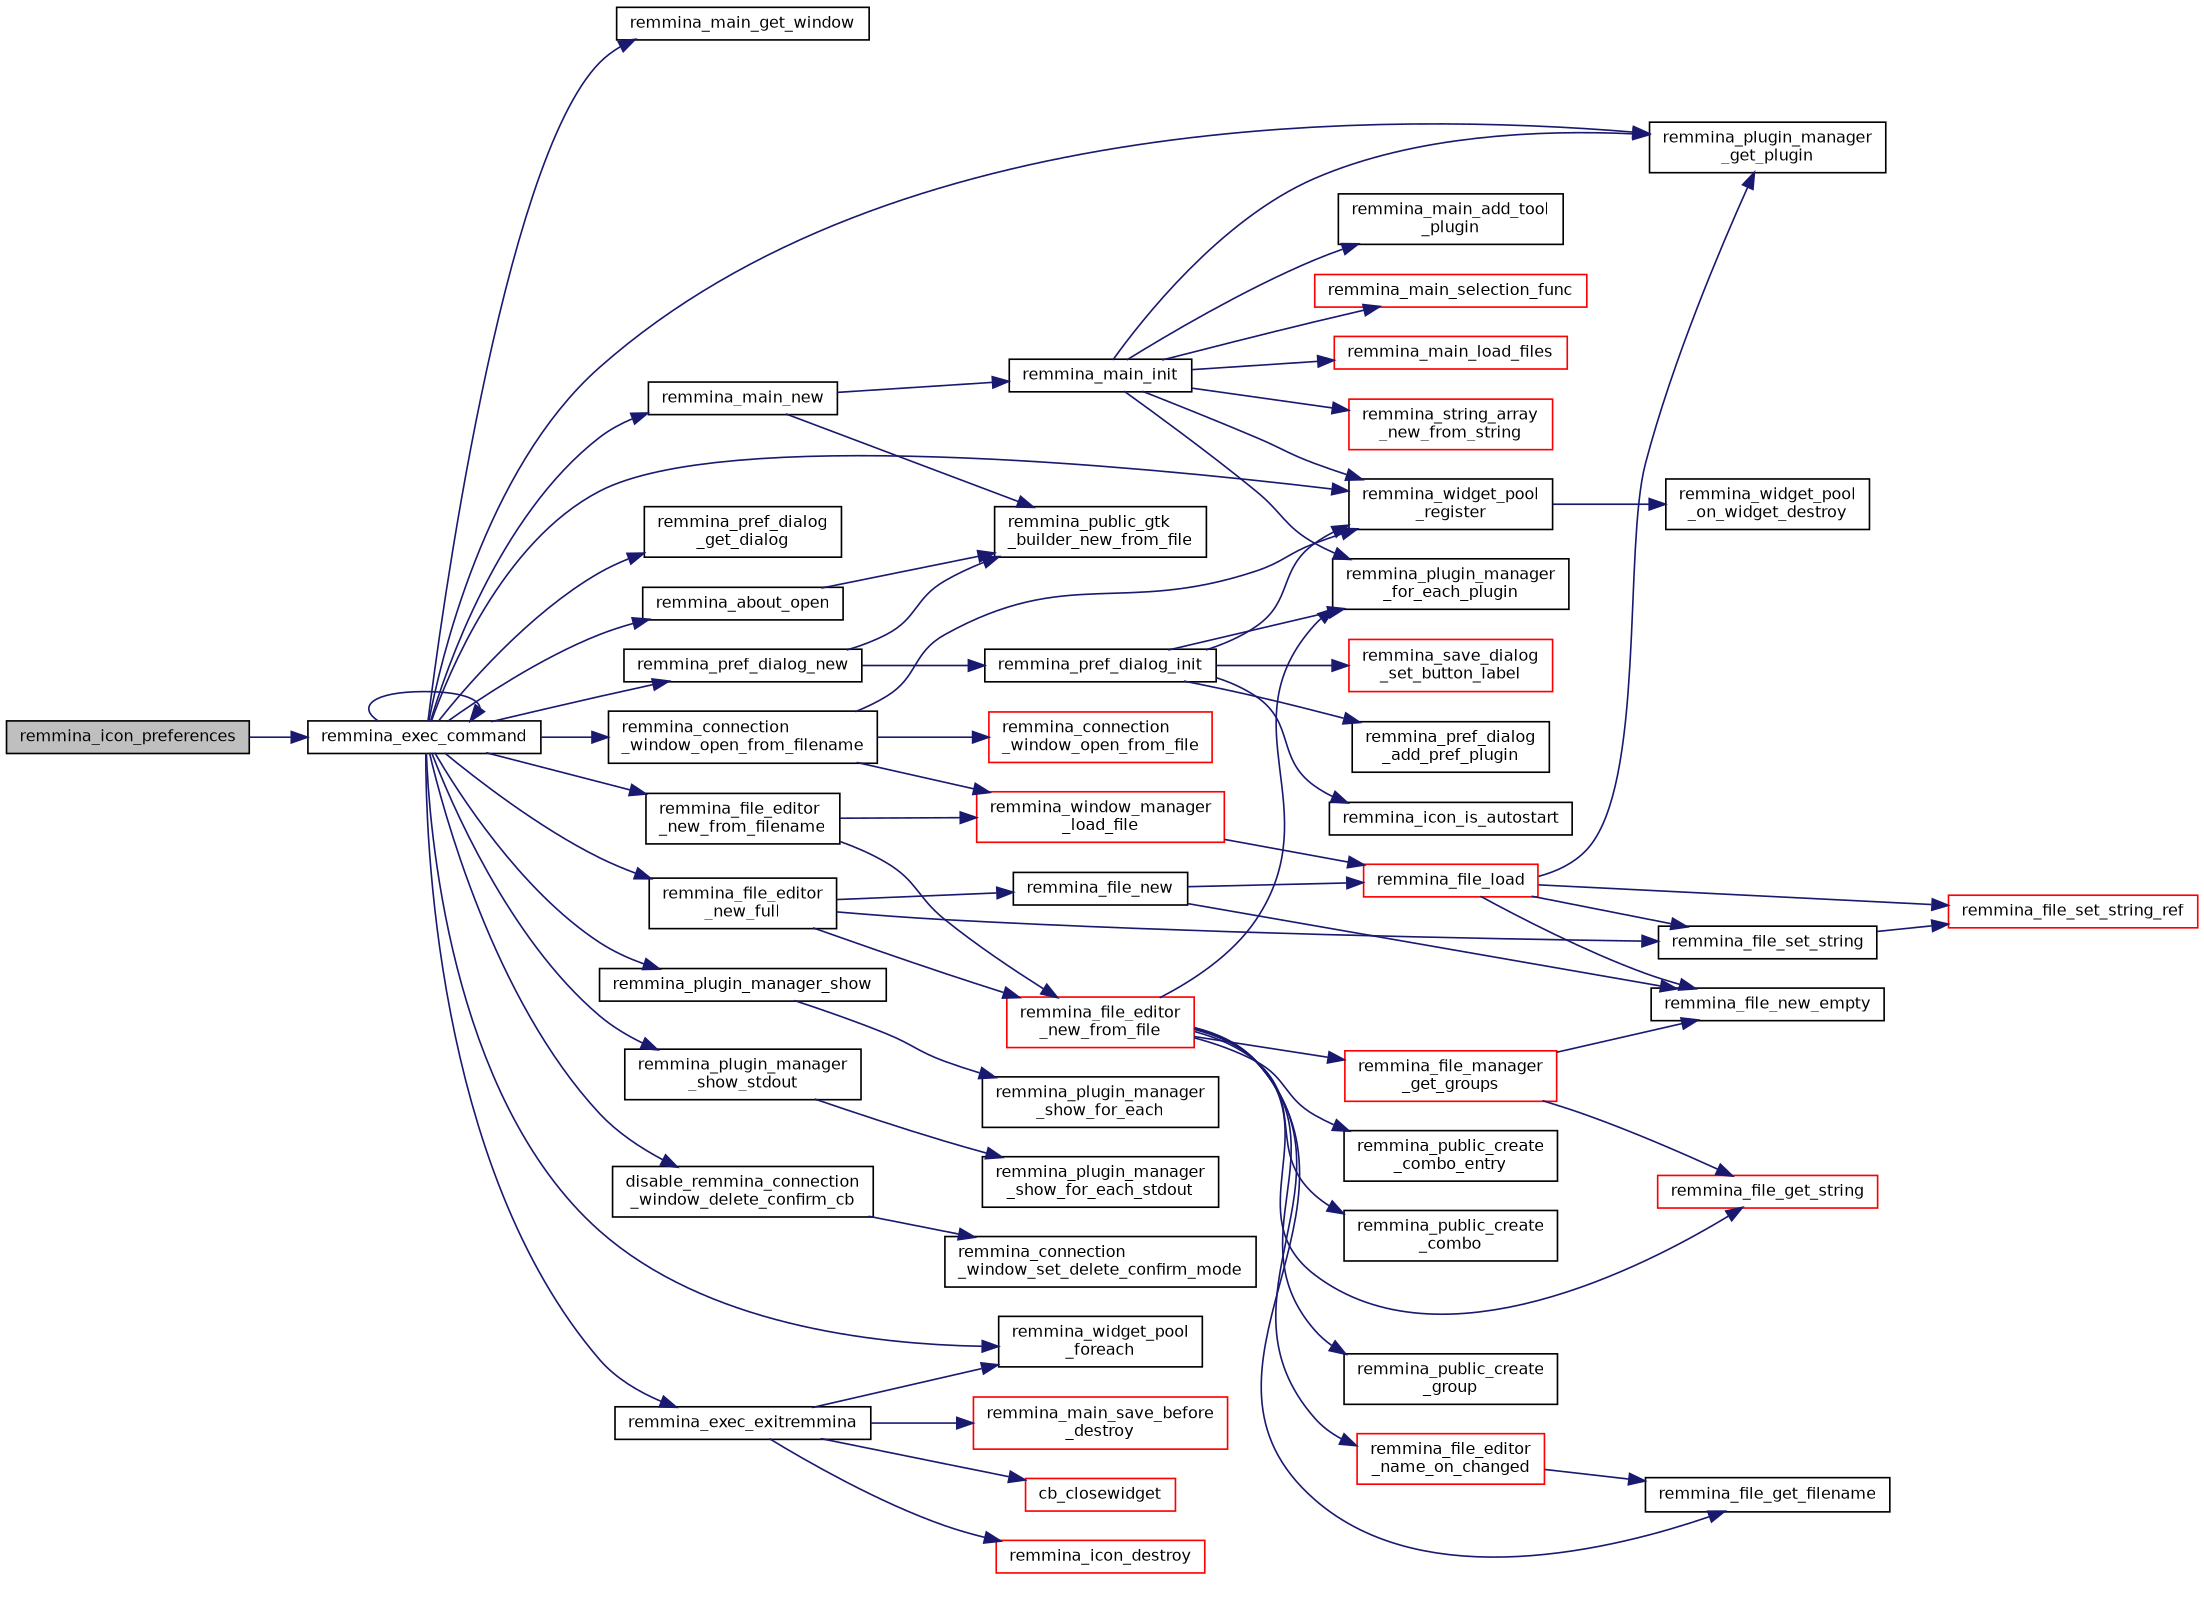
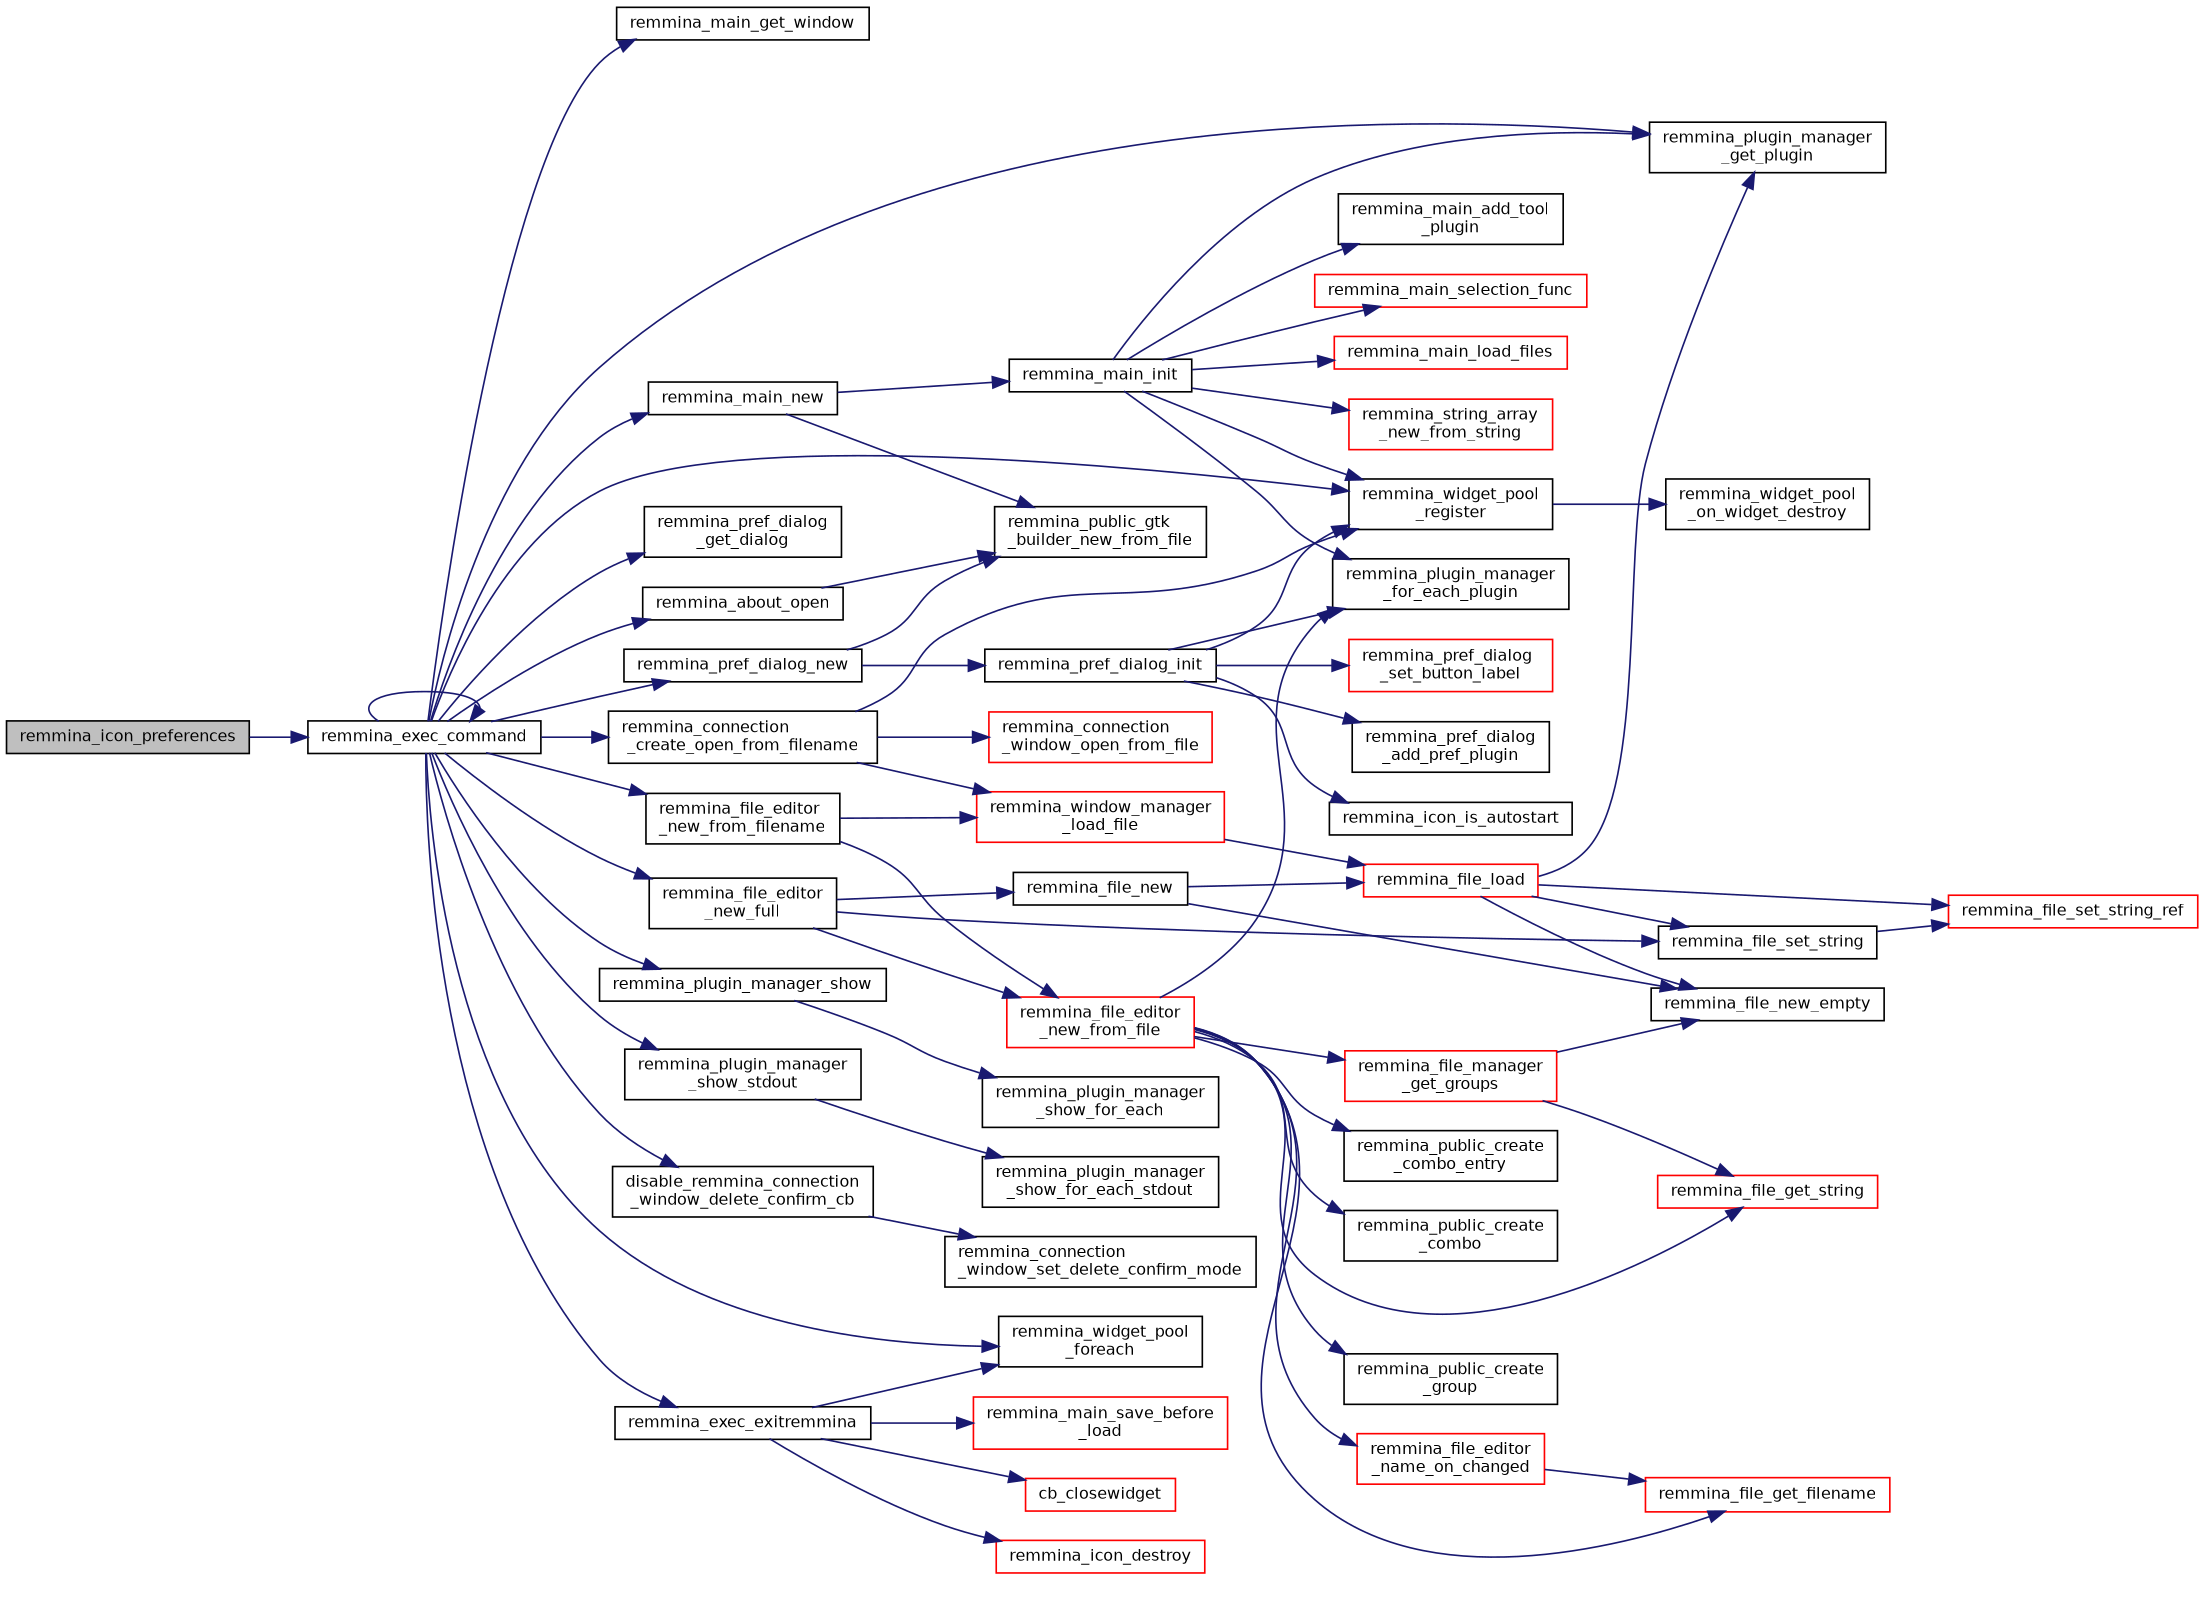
(1451, 666) -> (1451, 666)
(743, 737) -> (743, 737)
(1101, 1423) -> (1101, 1423)
(1768, 1495) -> (1768, 1495)
